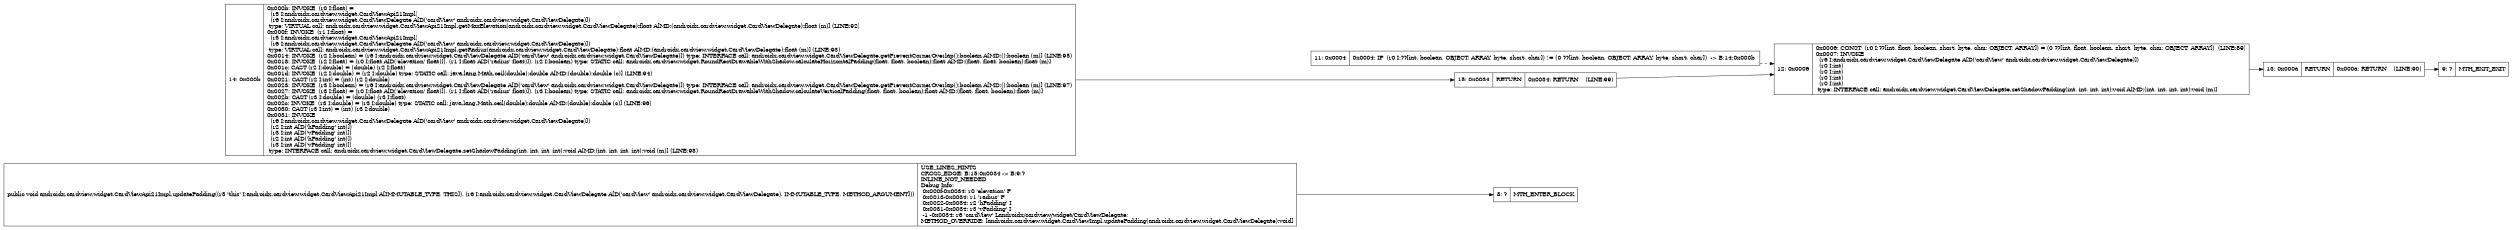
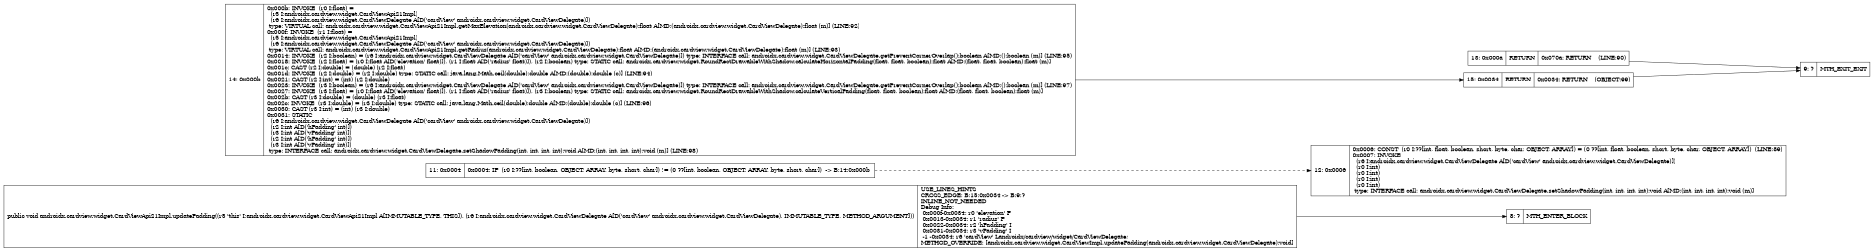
(2254, 69) -> none
(2379, 69) -> (1584, 58)
(1693, 76) -> (1715, 74)
(1571, 80) -> (1584, 80)
(293, 115) -> (292, 115)
